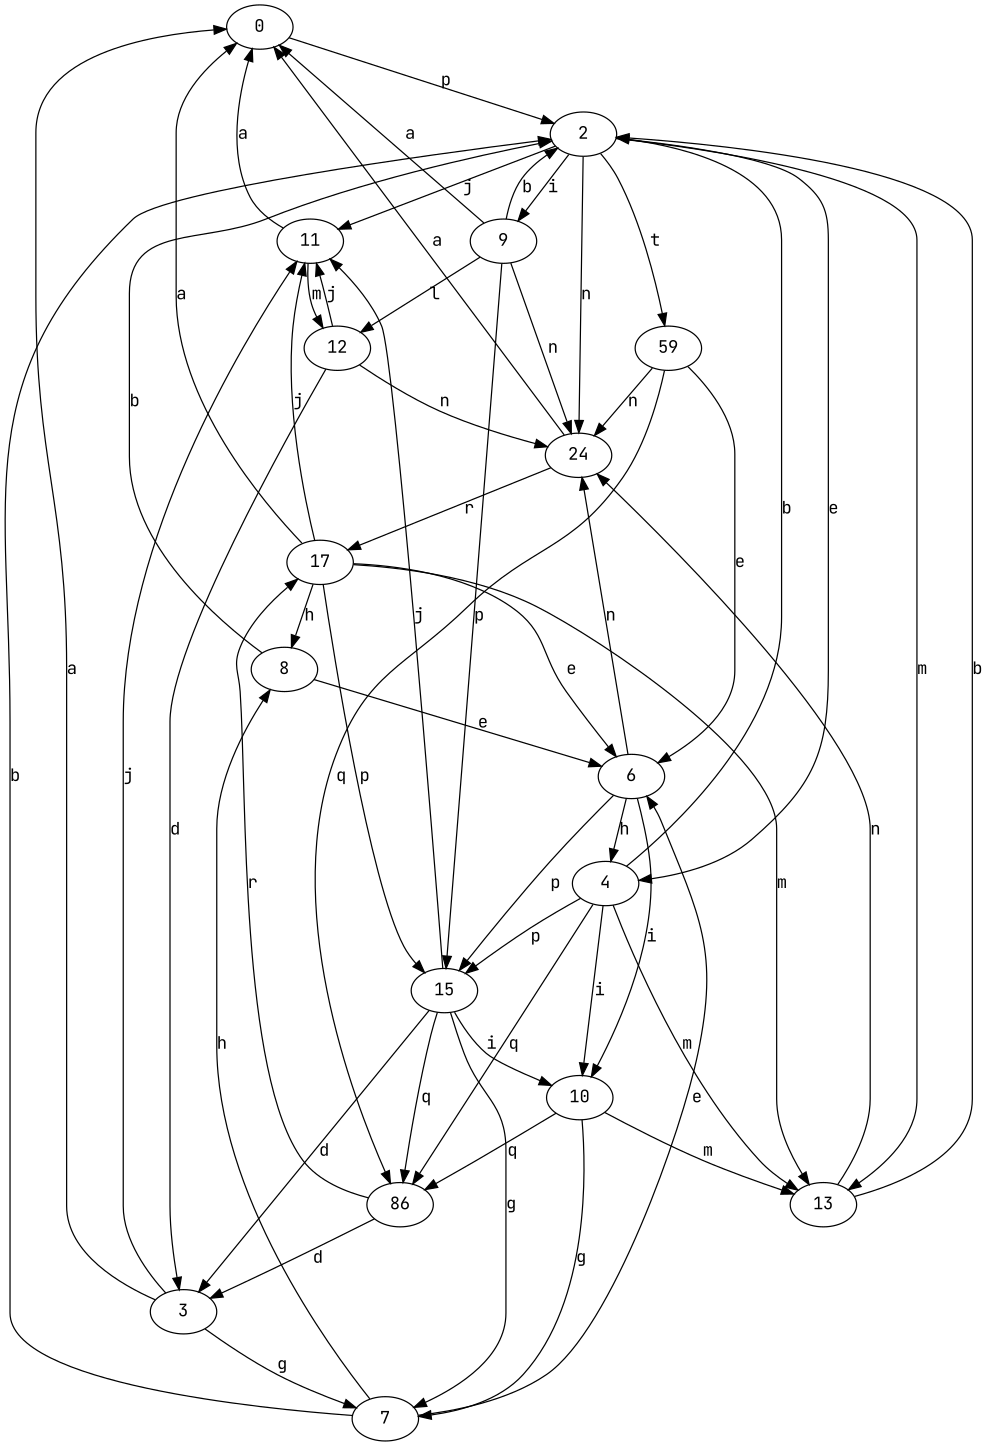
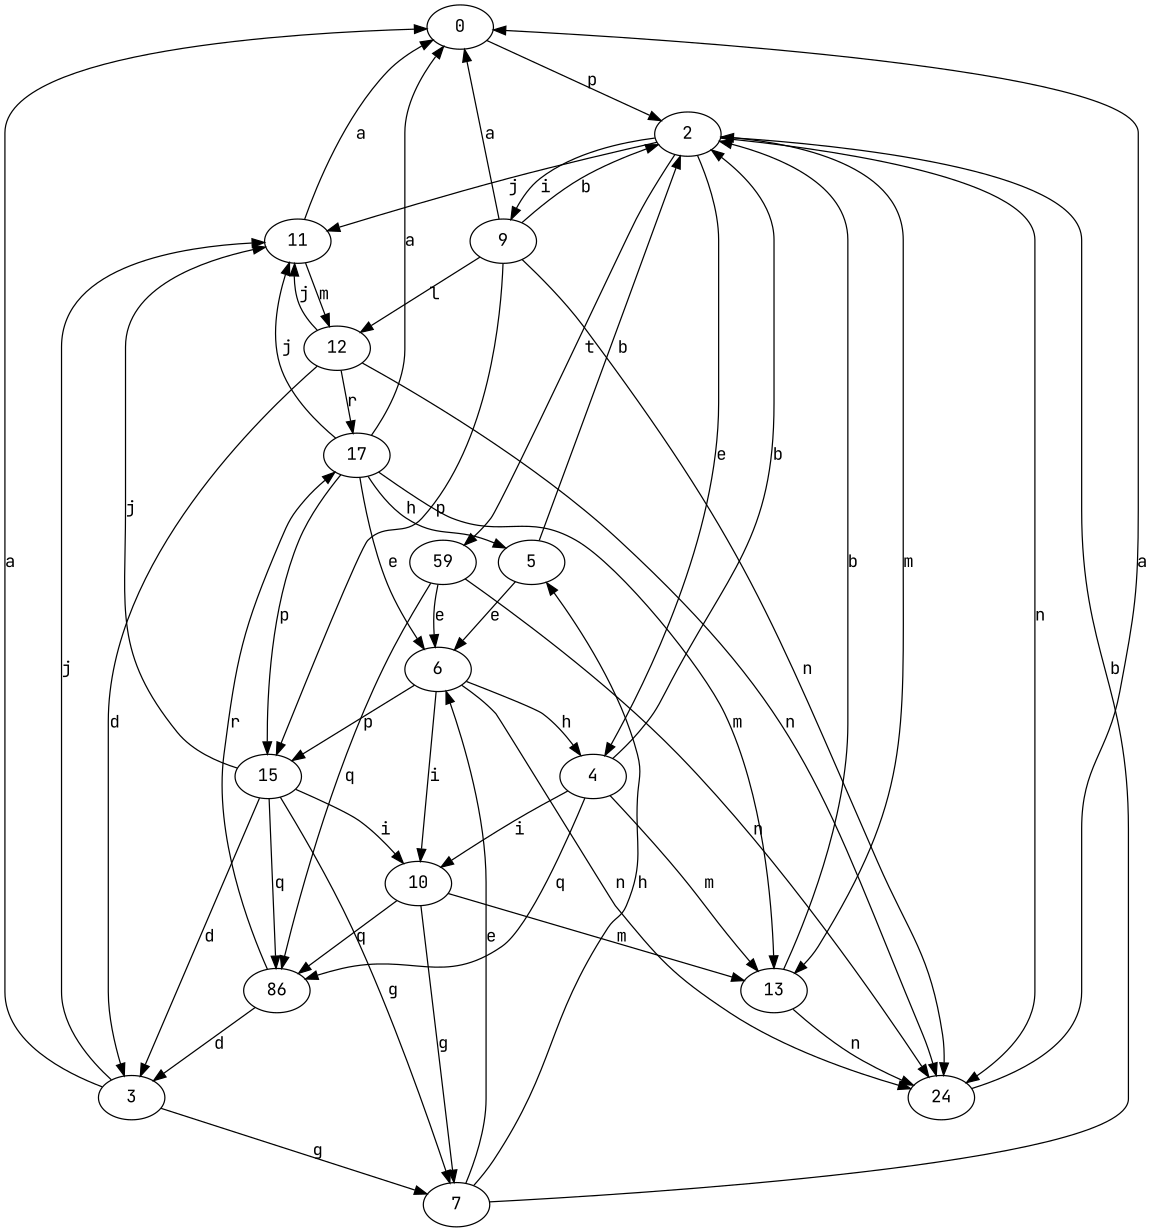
(455, 506) -> (346, 396)
(284, 669) -> (532, 562)
(527, 930) -> none
